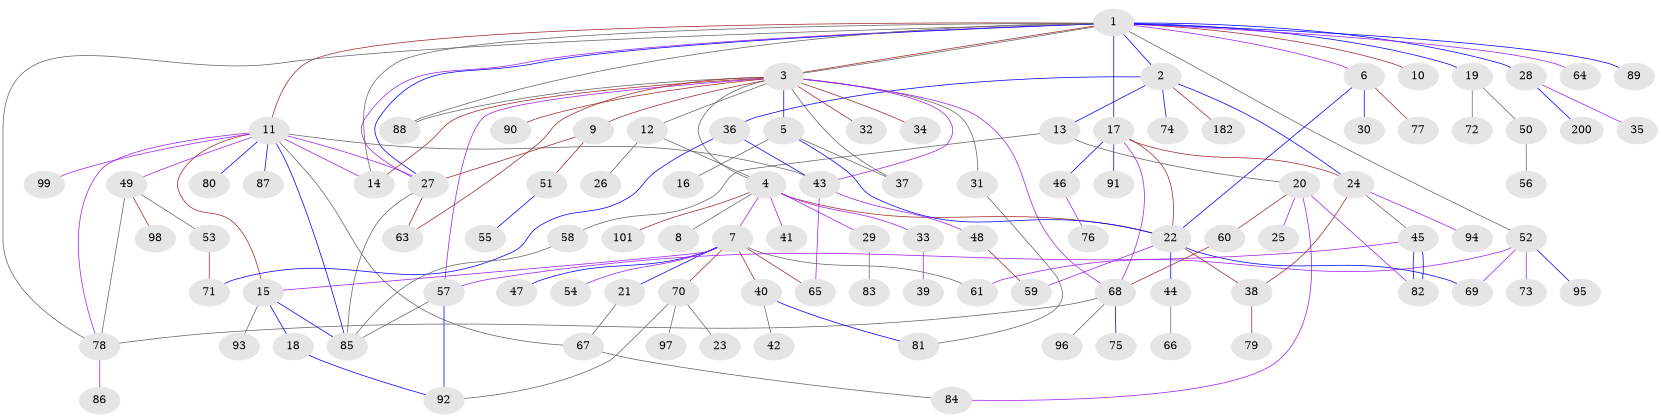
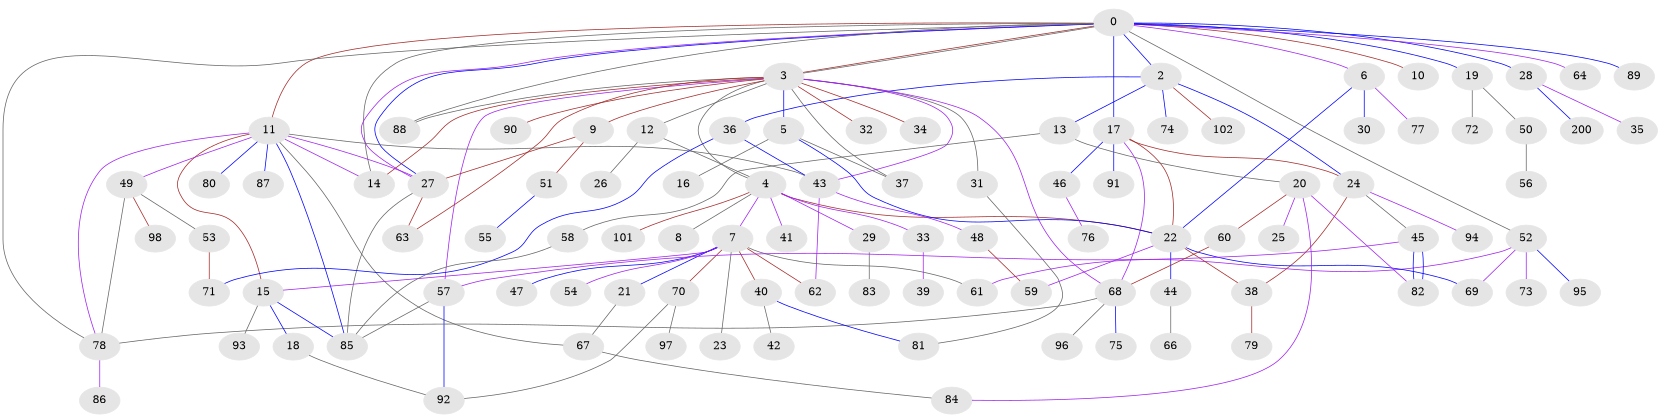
(1114, 23) -> (1114, 23)
(1391, 104) -> (1391, 104)
(1223, 131) -> (1223, 131)
(44, 185) -> none
(815, 293) -> (815, 293)
(699, 320) -> (726, 293)
(367, 377) -> (367, 377)
